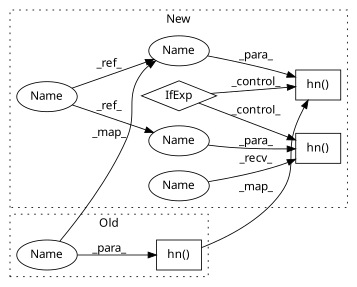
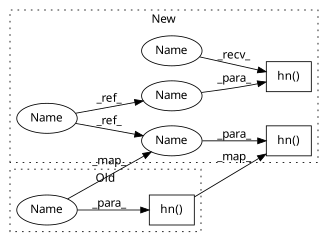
(179, 96) -> none
